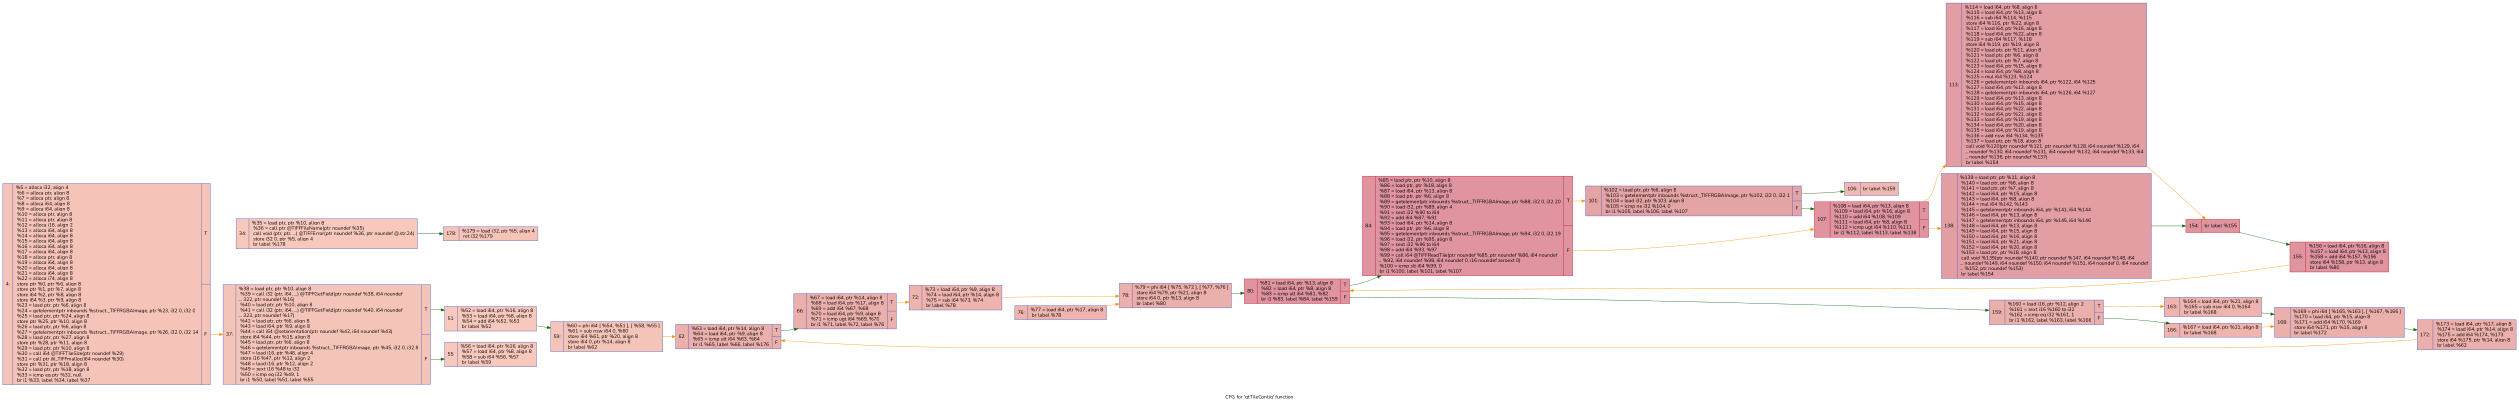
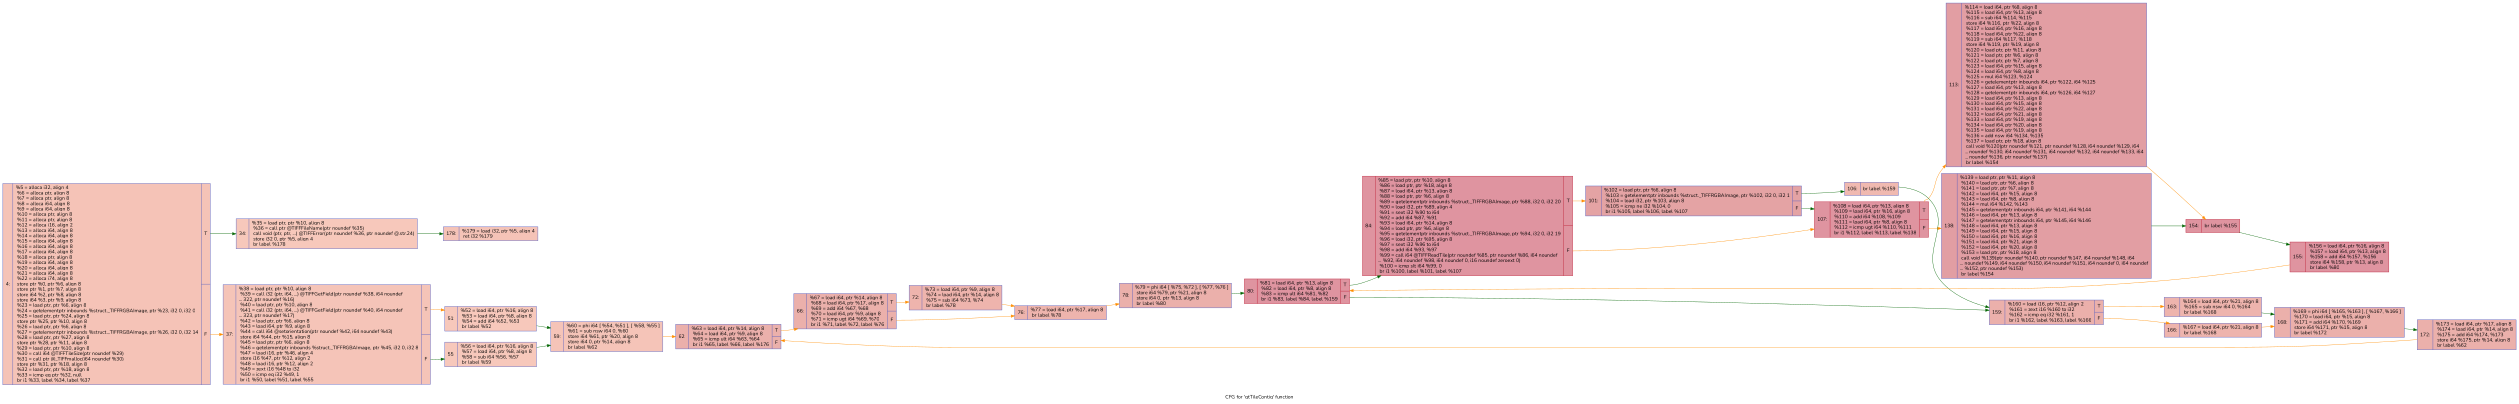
none -> (221, 234)
none -> (1934, 249)
(1059, 297) -> (1007, 305)
(436, 310) -> (436, 310)
none -> (954, 319)
(2135, 320) -> (2135, 320)
(788, 330) -> (788, 330)
none -> (542, 347)
